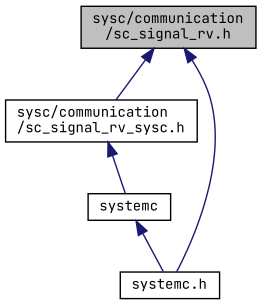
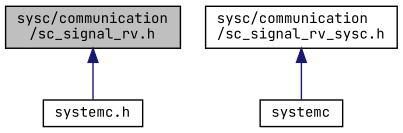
(131, 80) -> none
(153, 253) -> none
